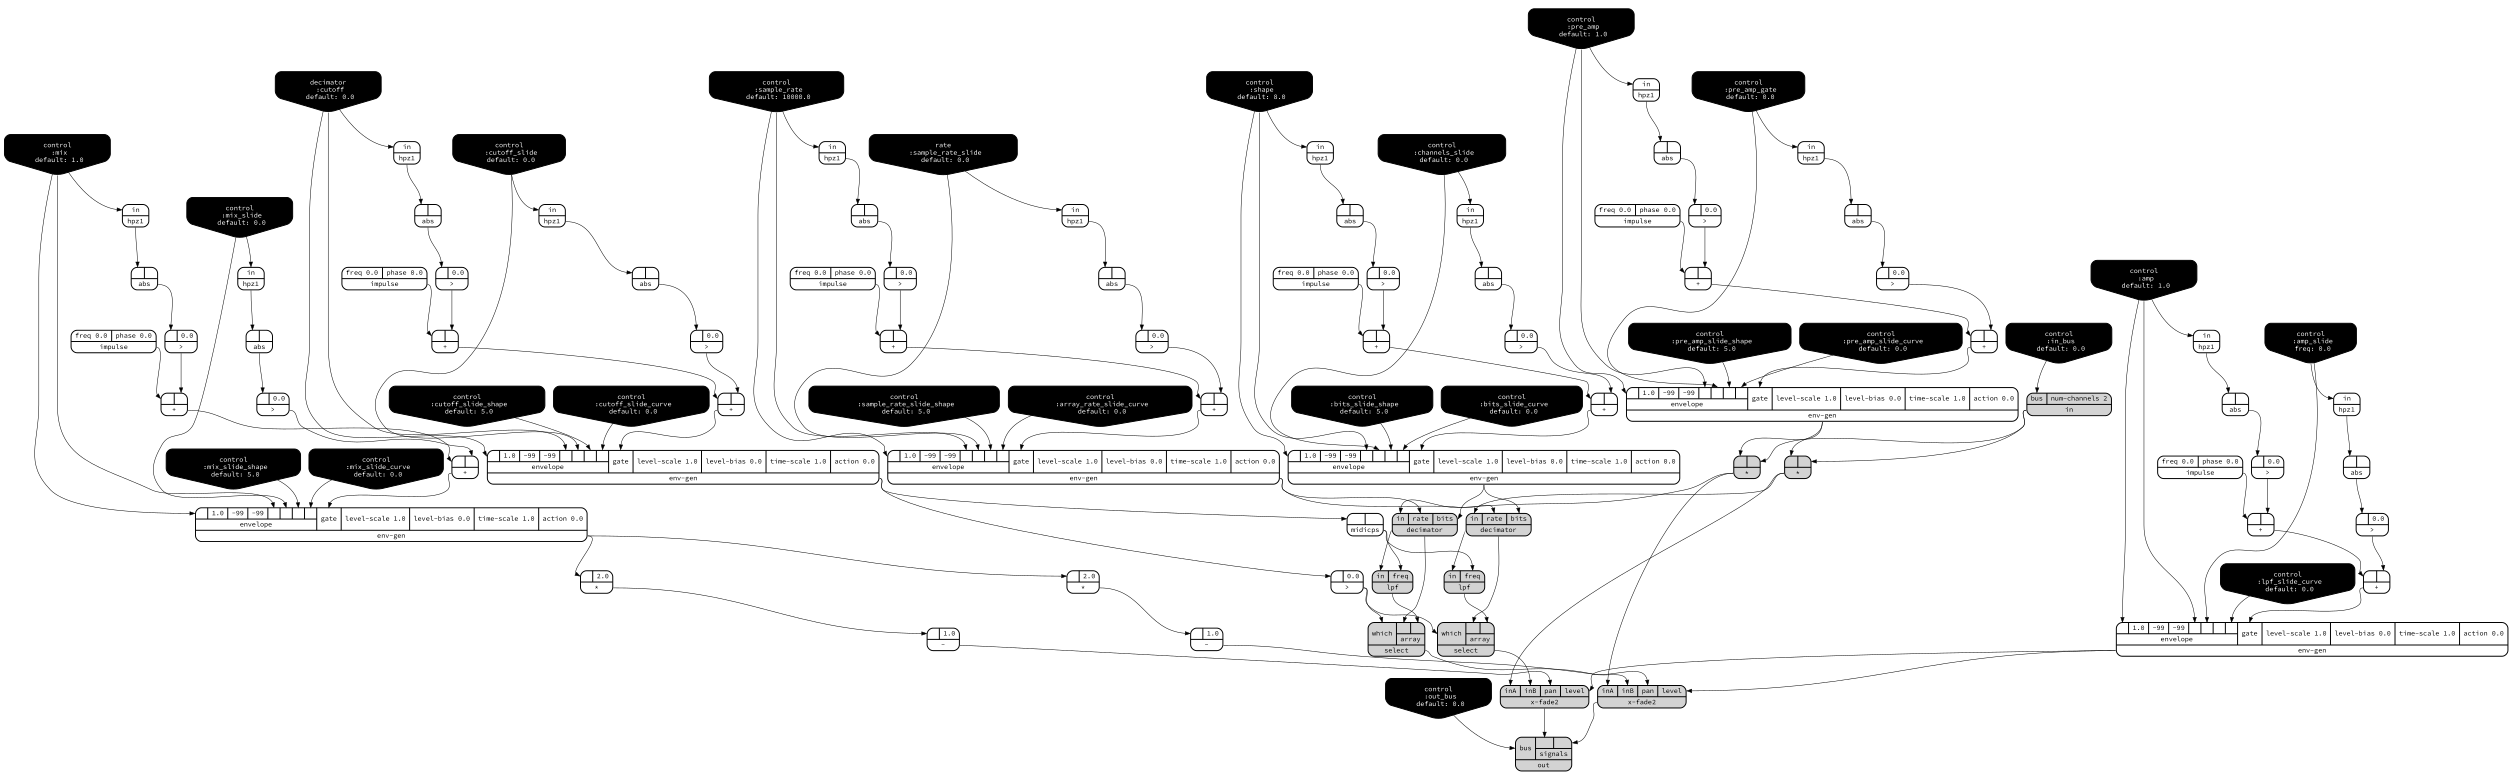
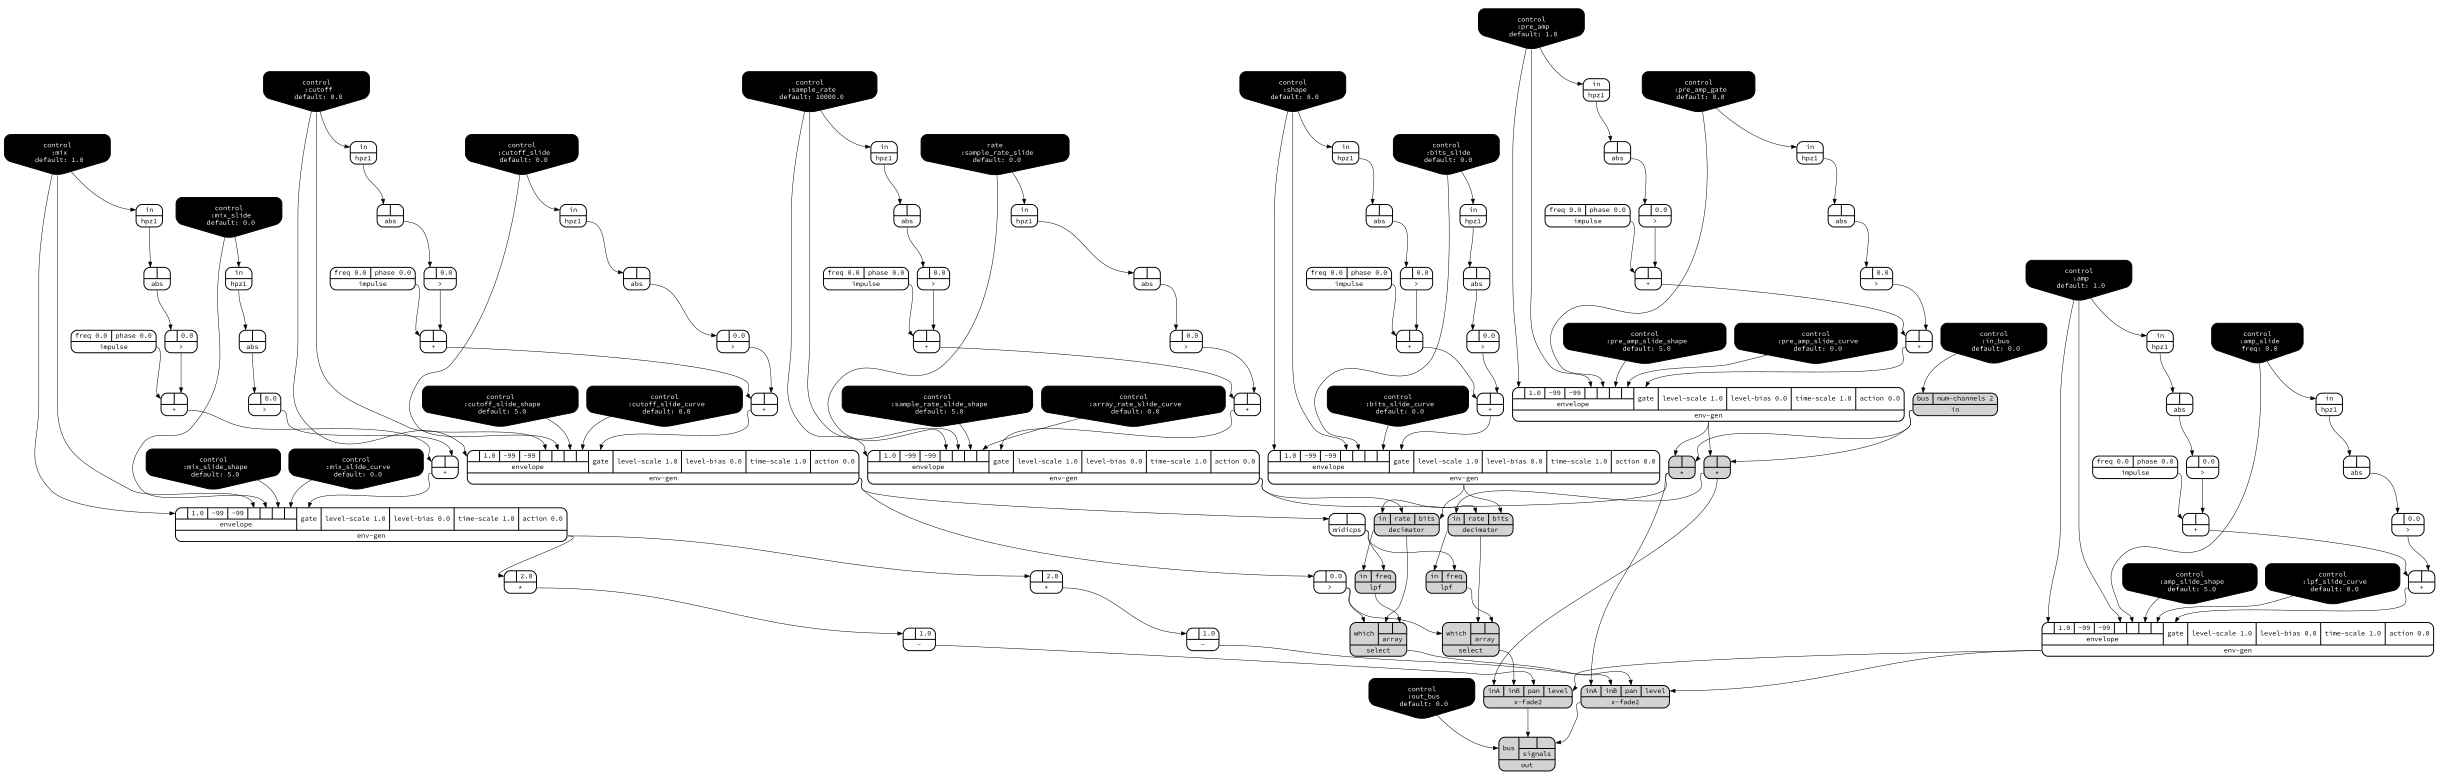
(328, 90) -> (316, 90)
(1442, 153) -> (1446, 153)
(1362, 404) -> none
none -> (2190, 582)
